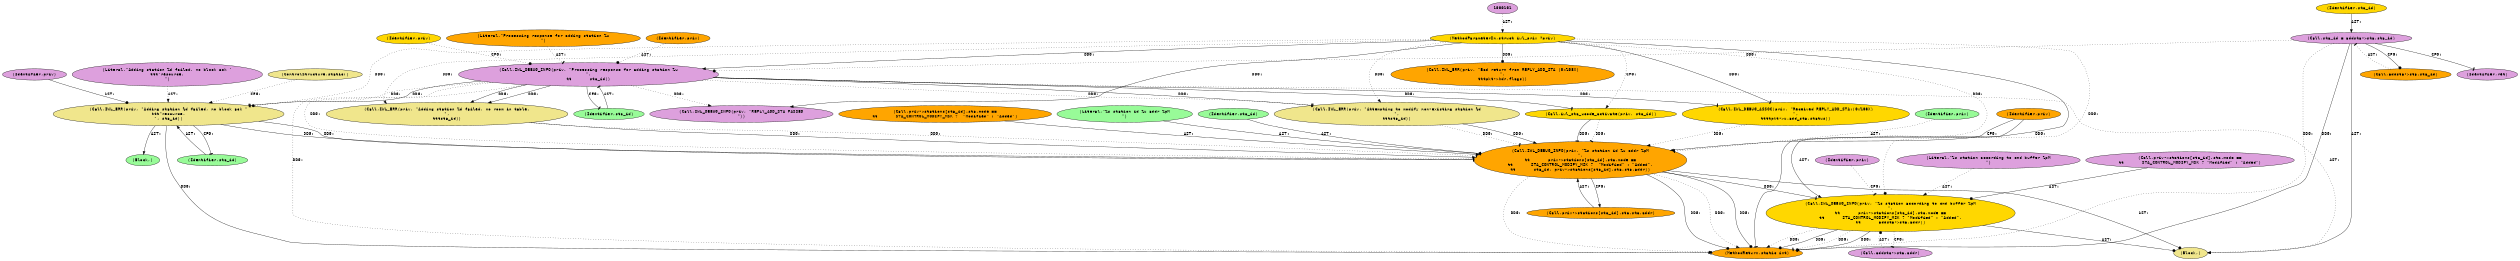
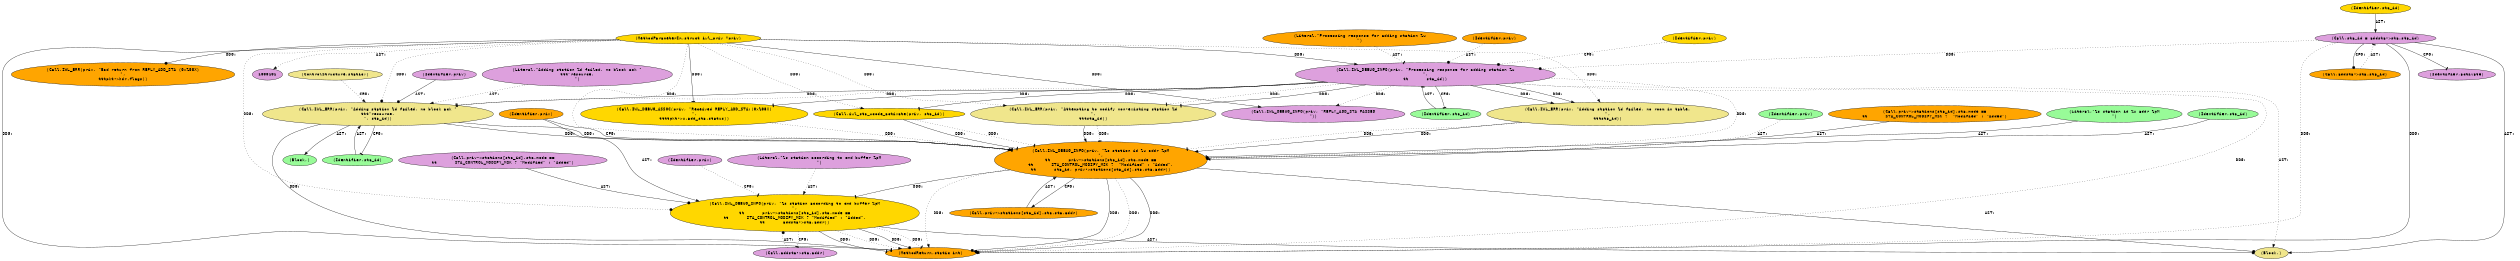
(1503, 22) -> (447, 48)
(1633, 74) -> (797, 74)
(2487, 74) -> (2457, 74)
